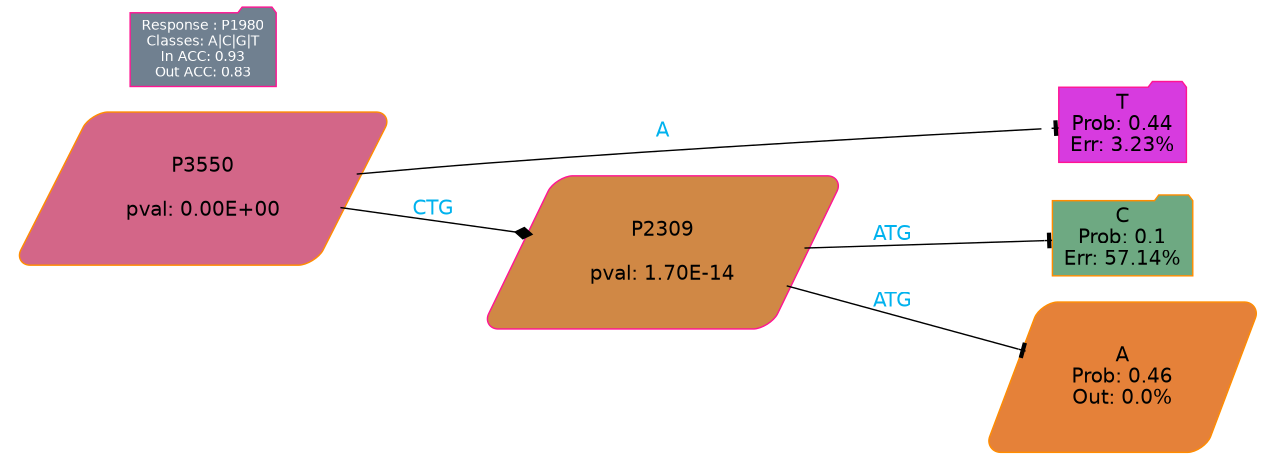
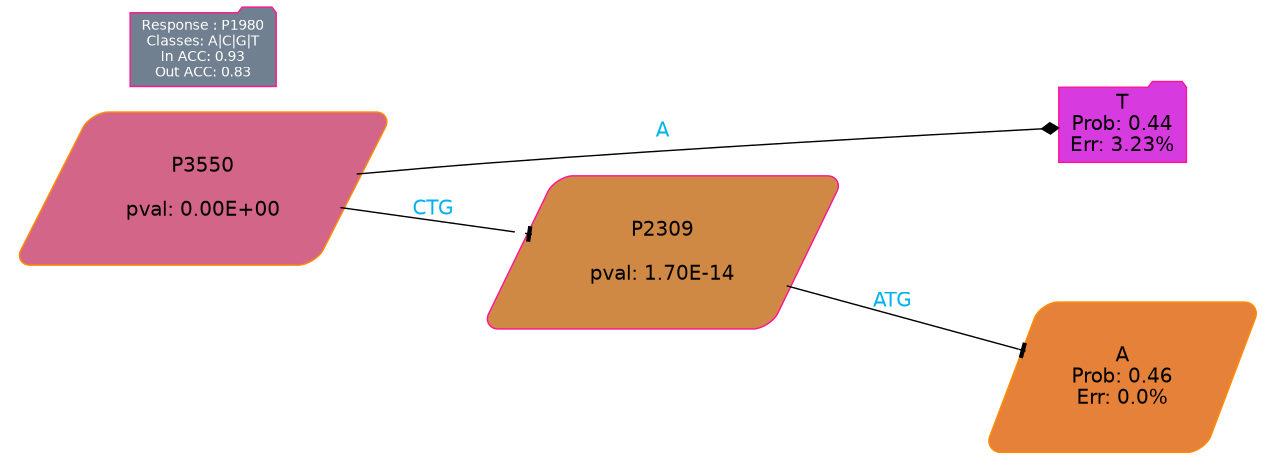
(699, 149) -> (699, 149)
(428, 220) -> (428, 220)
(1123, 238) -> none
(1123, 377) -> (1123, 377)
